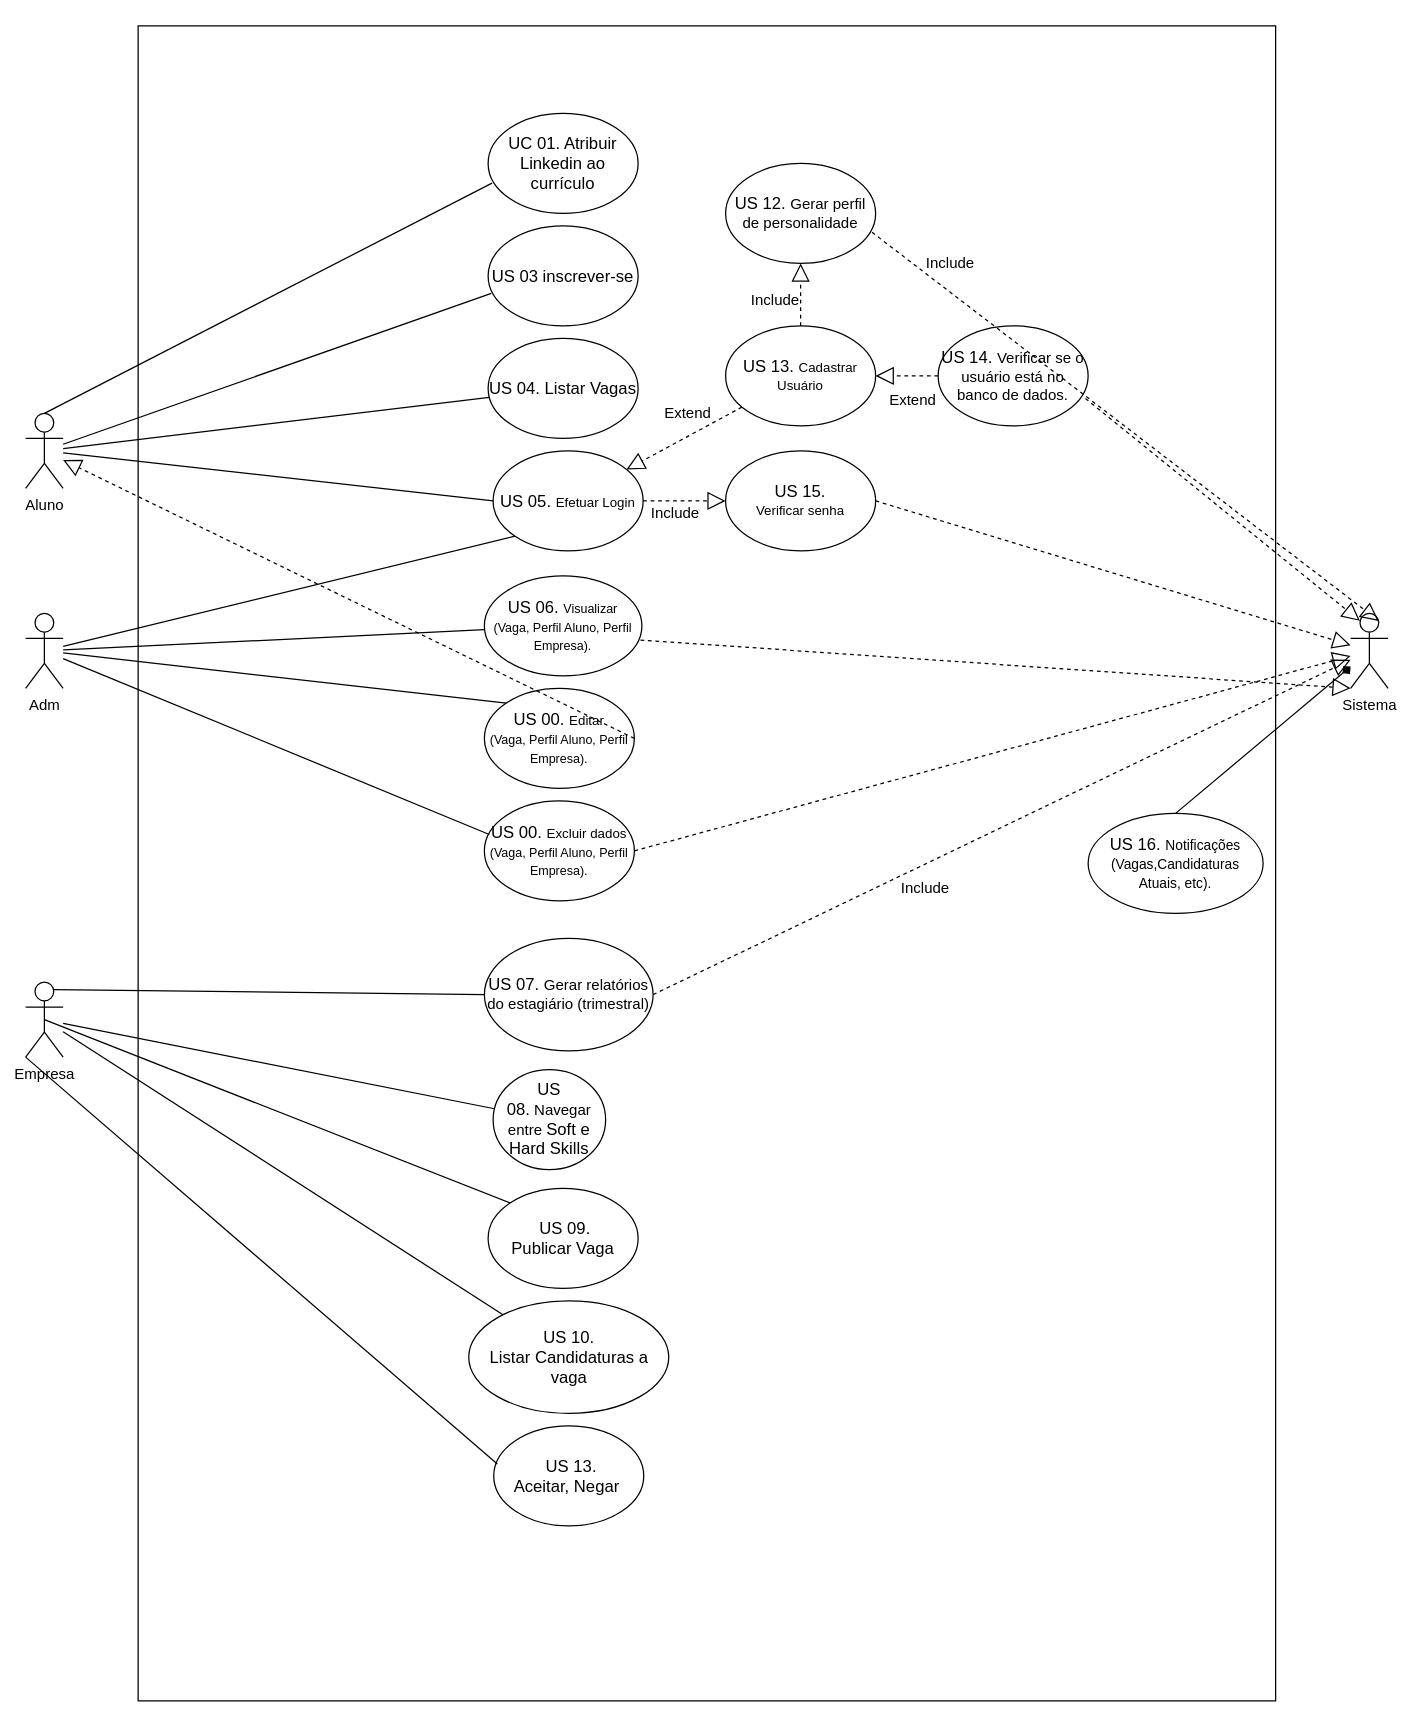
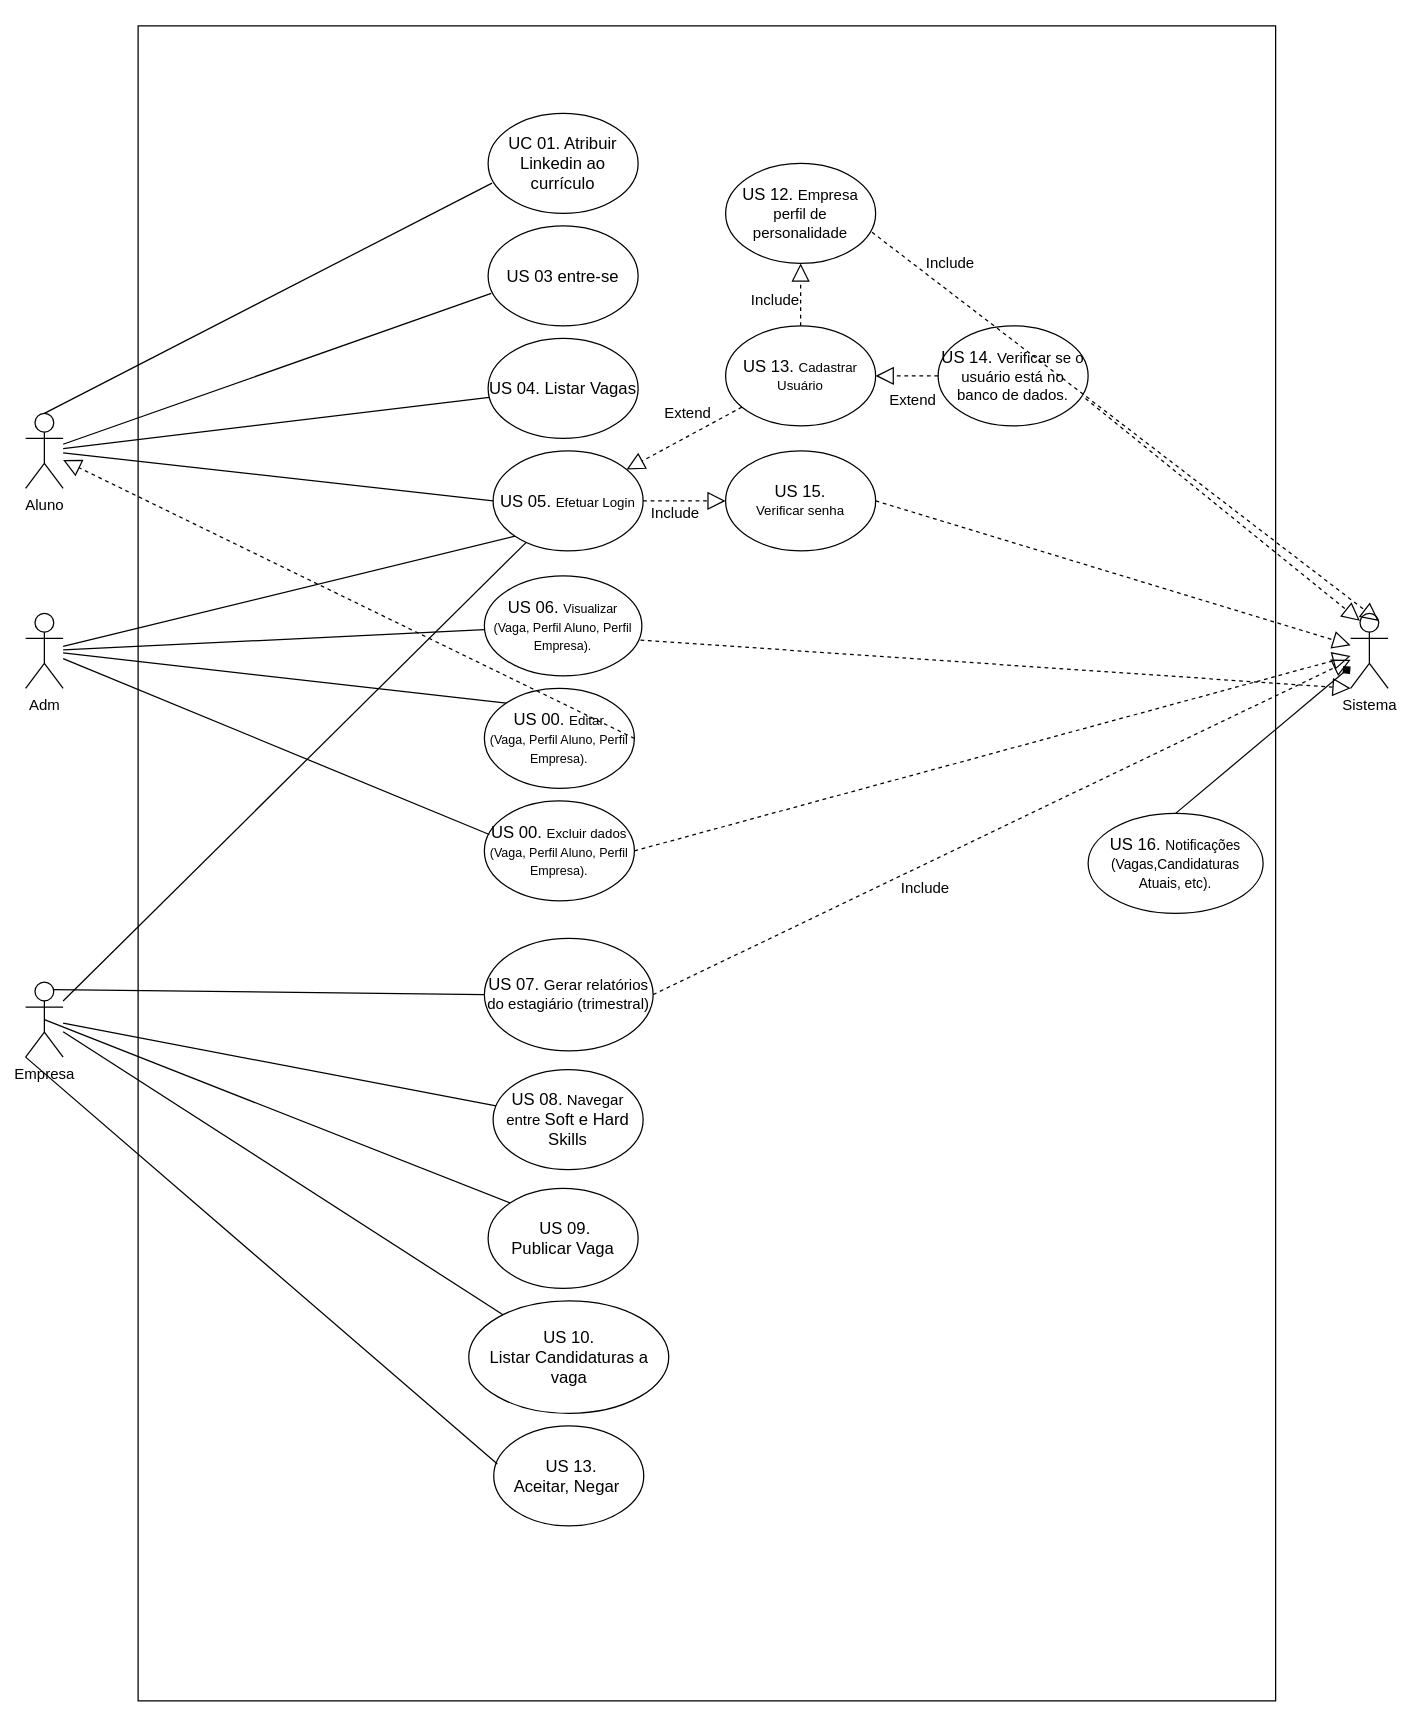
(801, 213) -> (801, 213)
(563, 276) -> (563, 276)
none -> (294, 772)
(549, 1119) -> (568, 1119)
